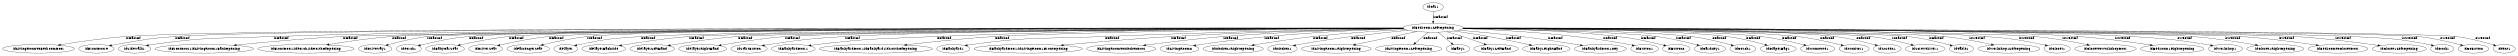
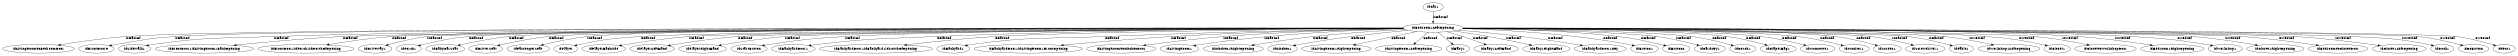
(1179, 49) -> (1179, 49)
